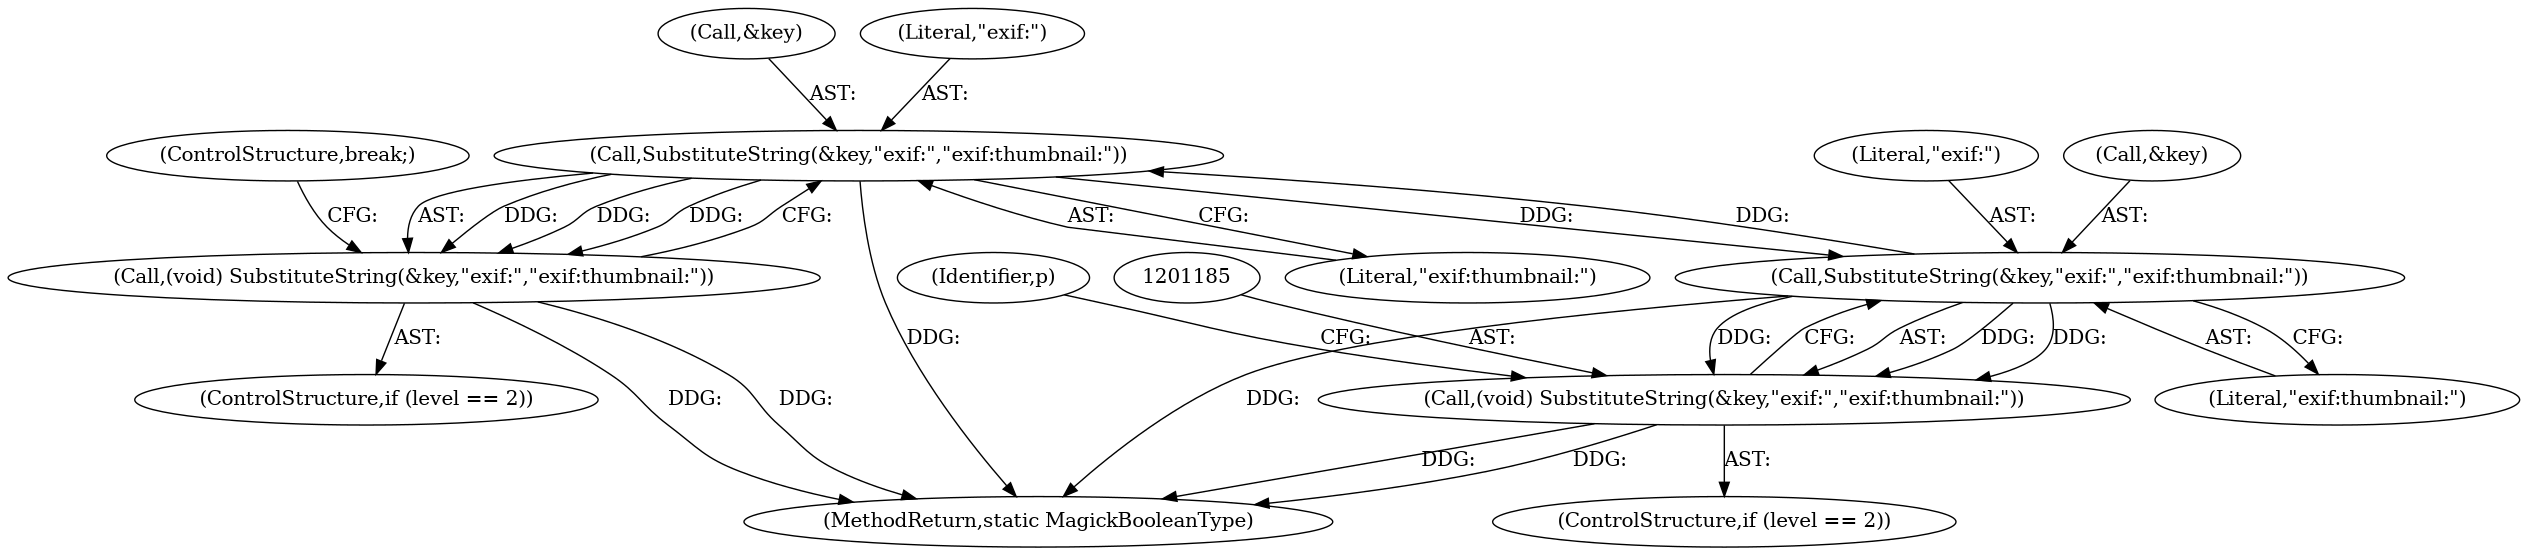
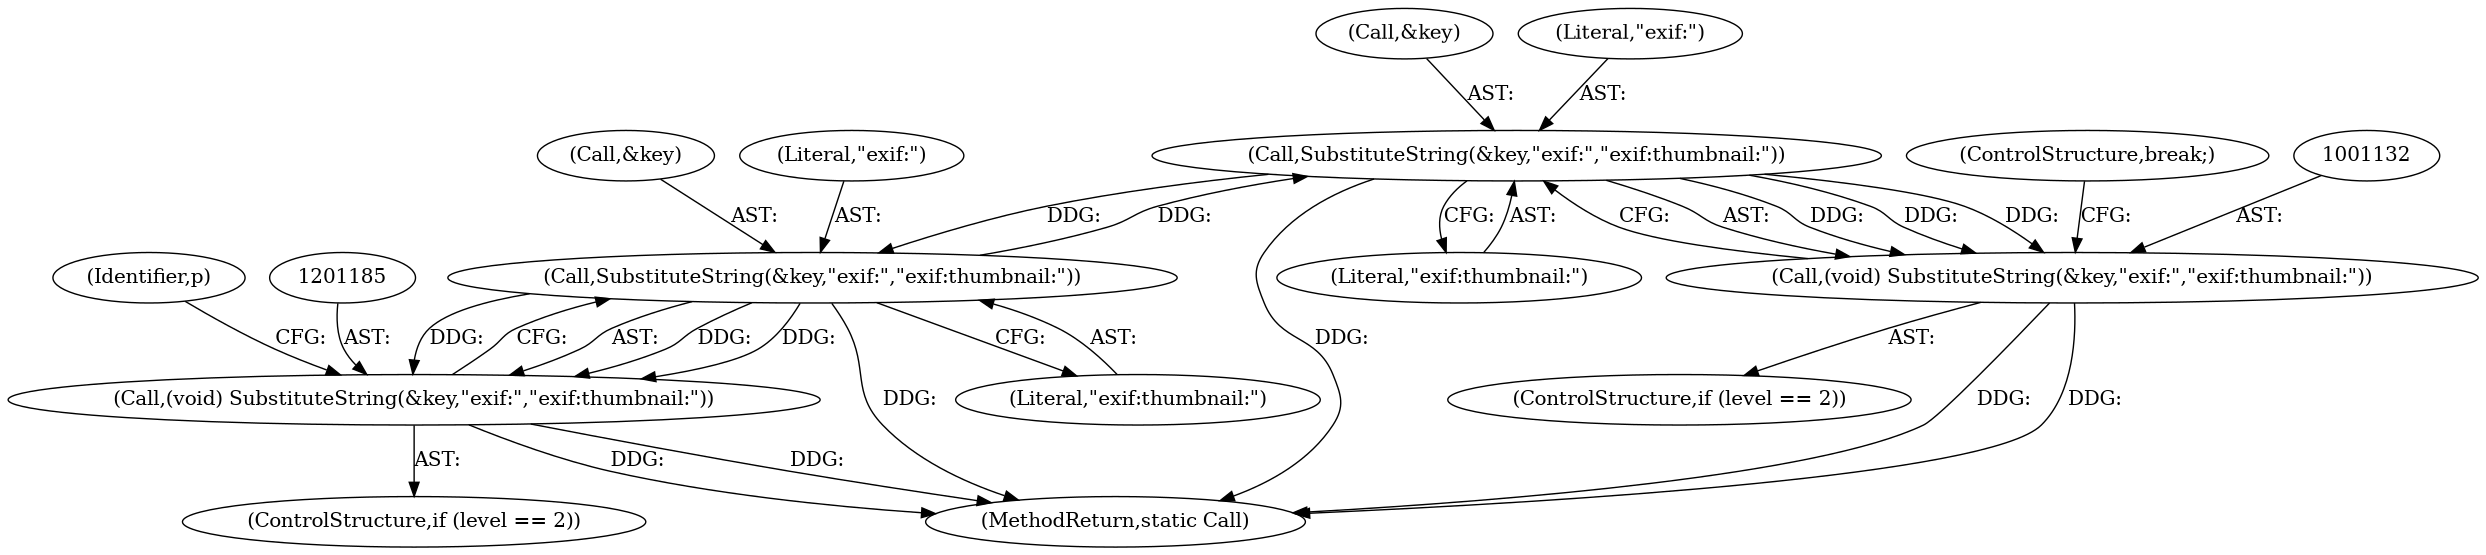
none -> (2367, 156)
(1038, 522) -> (1116, 522)
